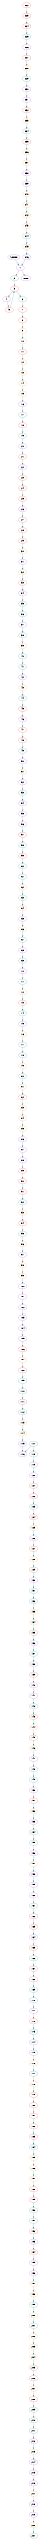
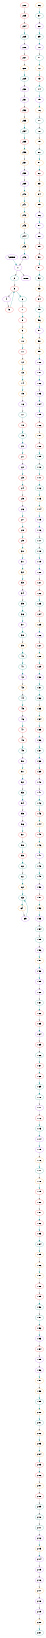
(23, 923) -> (28, 909)
(29, 1449) -> (39, 535)
